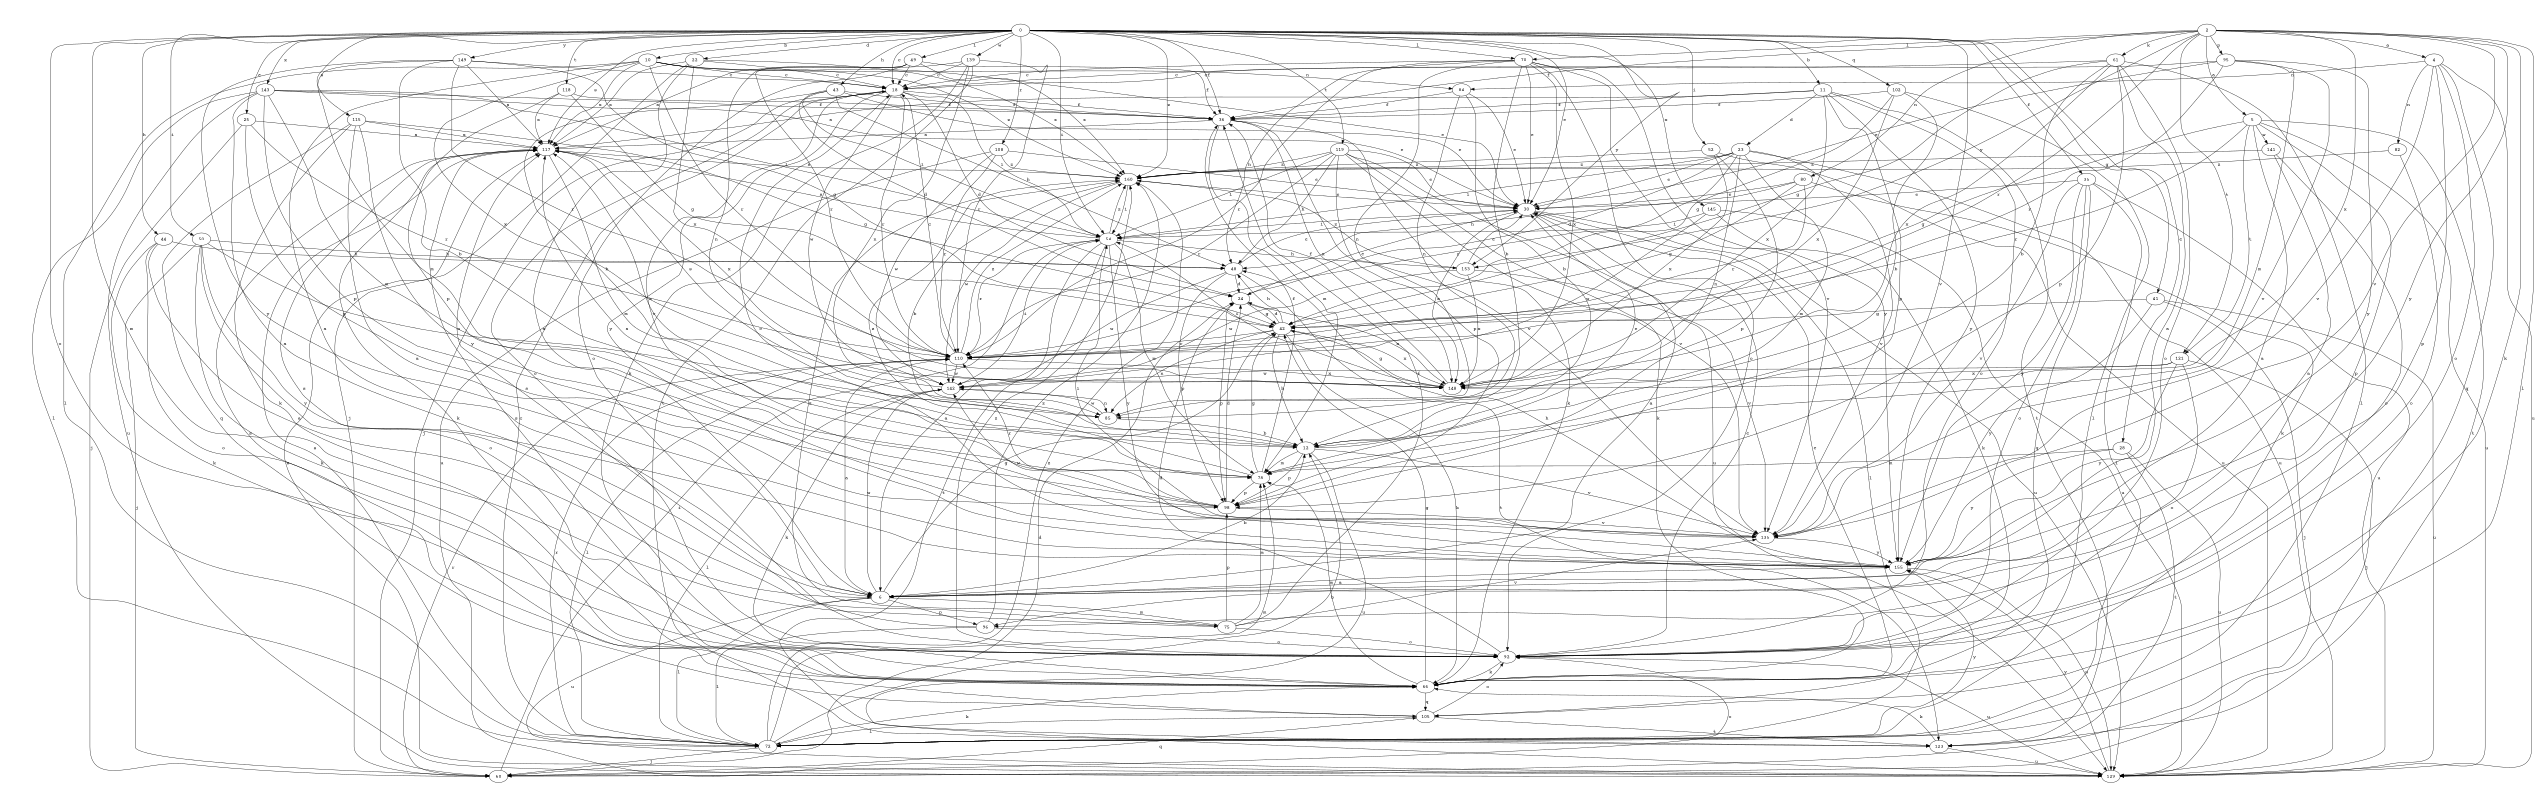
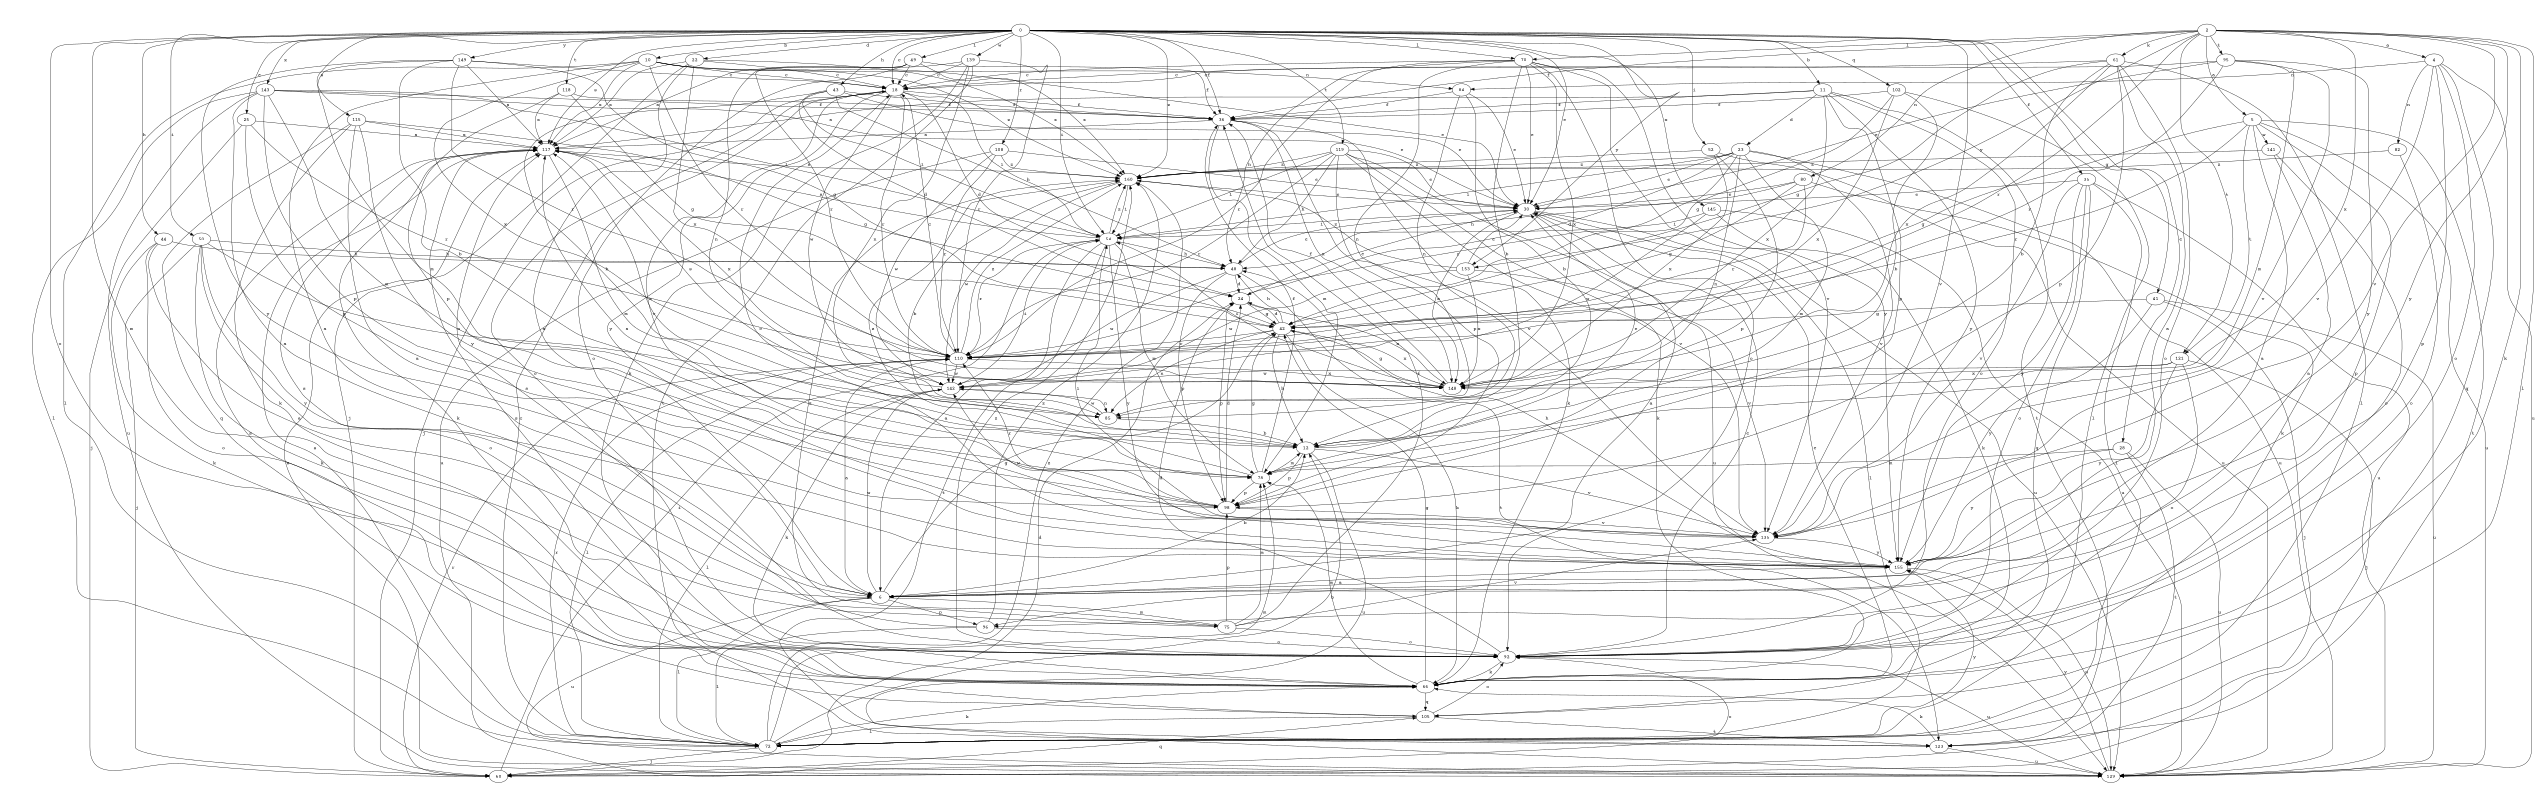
(2219, 45) -> (2219, 45)
(1277, 255) -> (1170, 253)
(1282, 459) -> (1283, 466)
